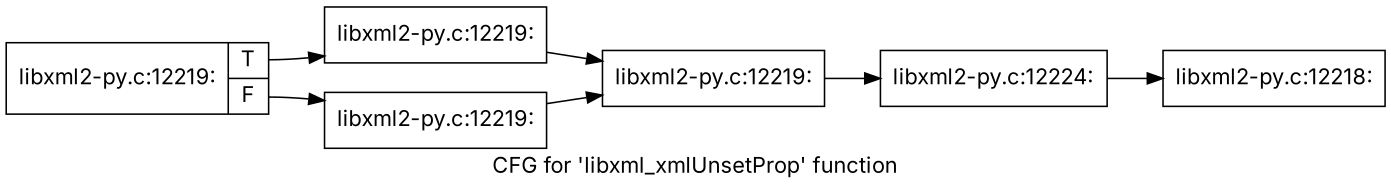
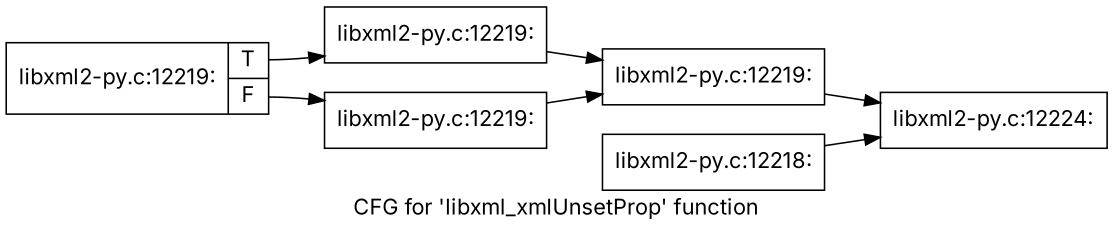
(1127, 78) -> (845, 143)
